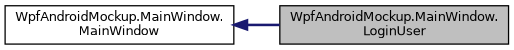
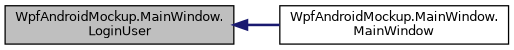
(263, 25) -> (263, 25)
